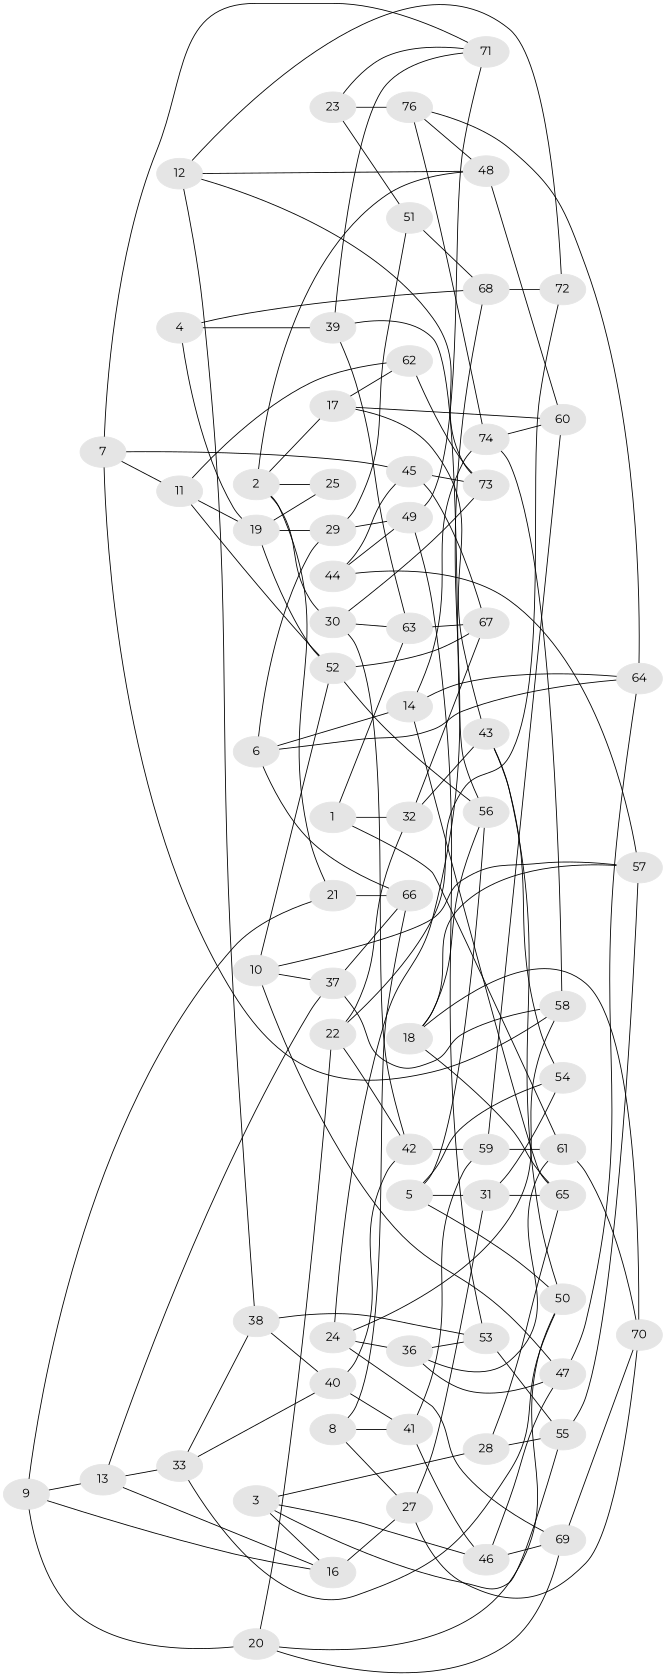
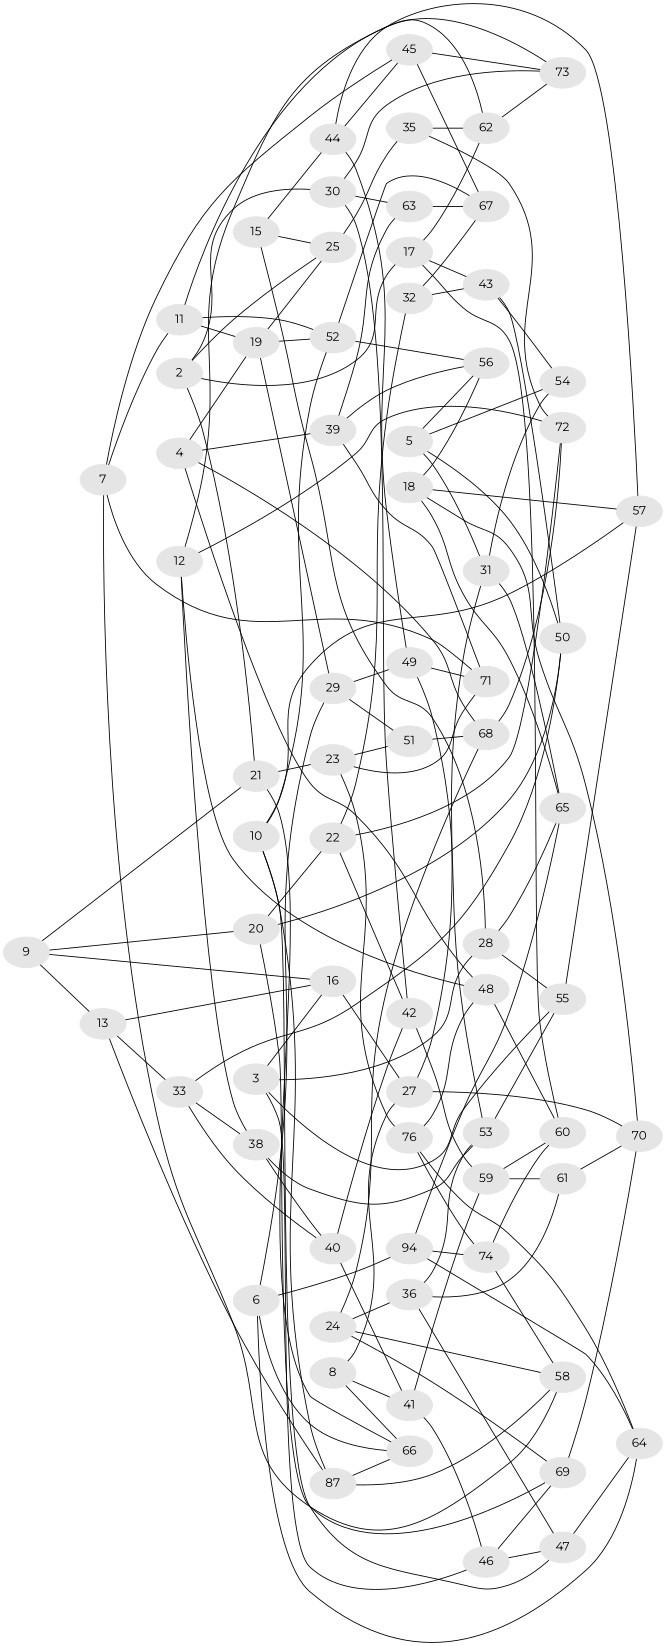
none -> (410, 128)
none -> (256, 232)
(313, 282) -> (282, 734)
(410, 707) -> (410, 1249)
none -> (294, 768)
(333, 817) -> none
(333, 983) -> (333, 1484)
